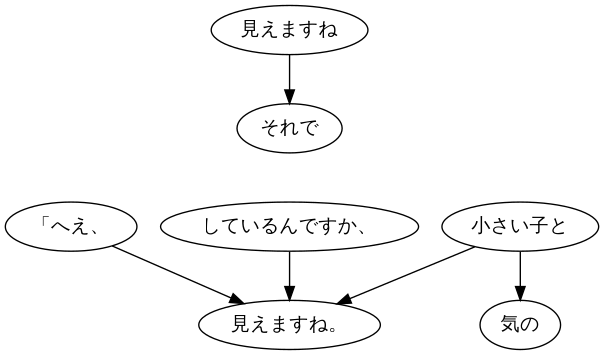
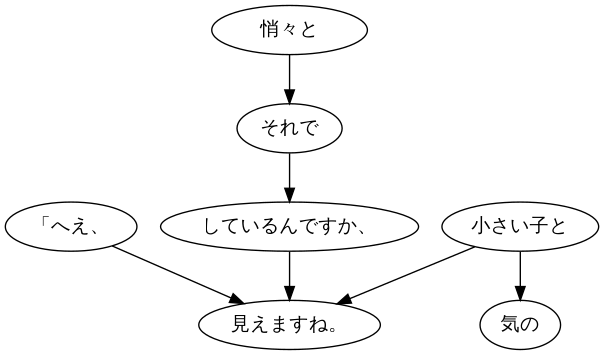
(290, 30) -> (290, 30)
none -> (290, 171)
